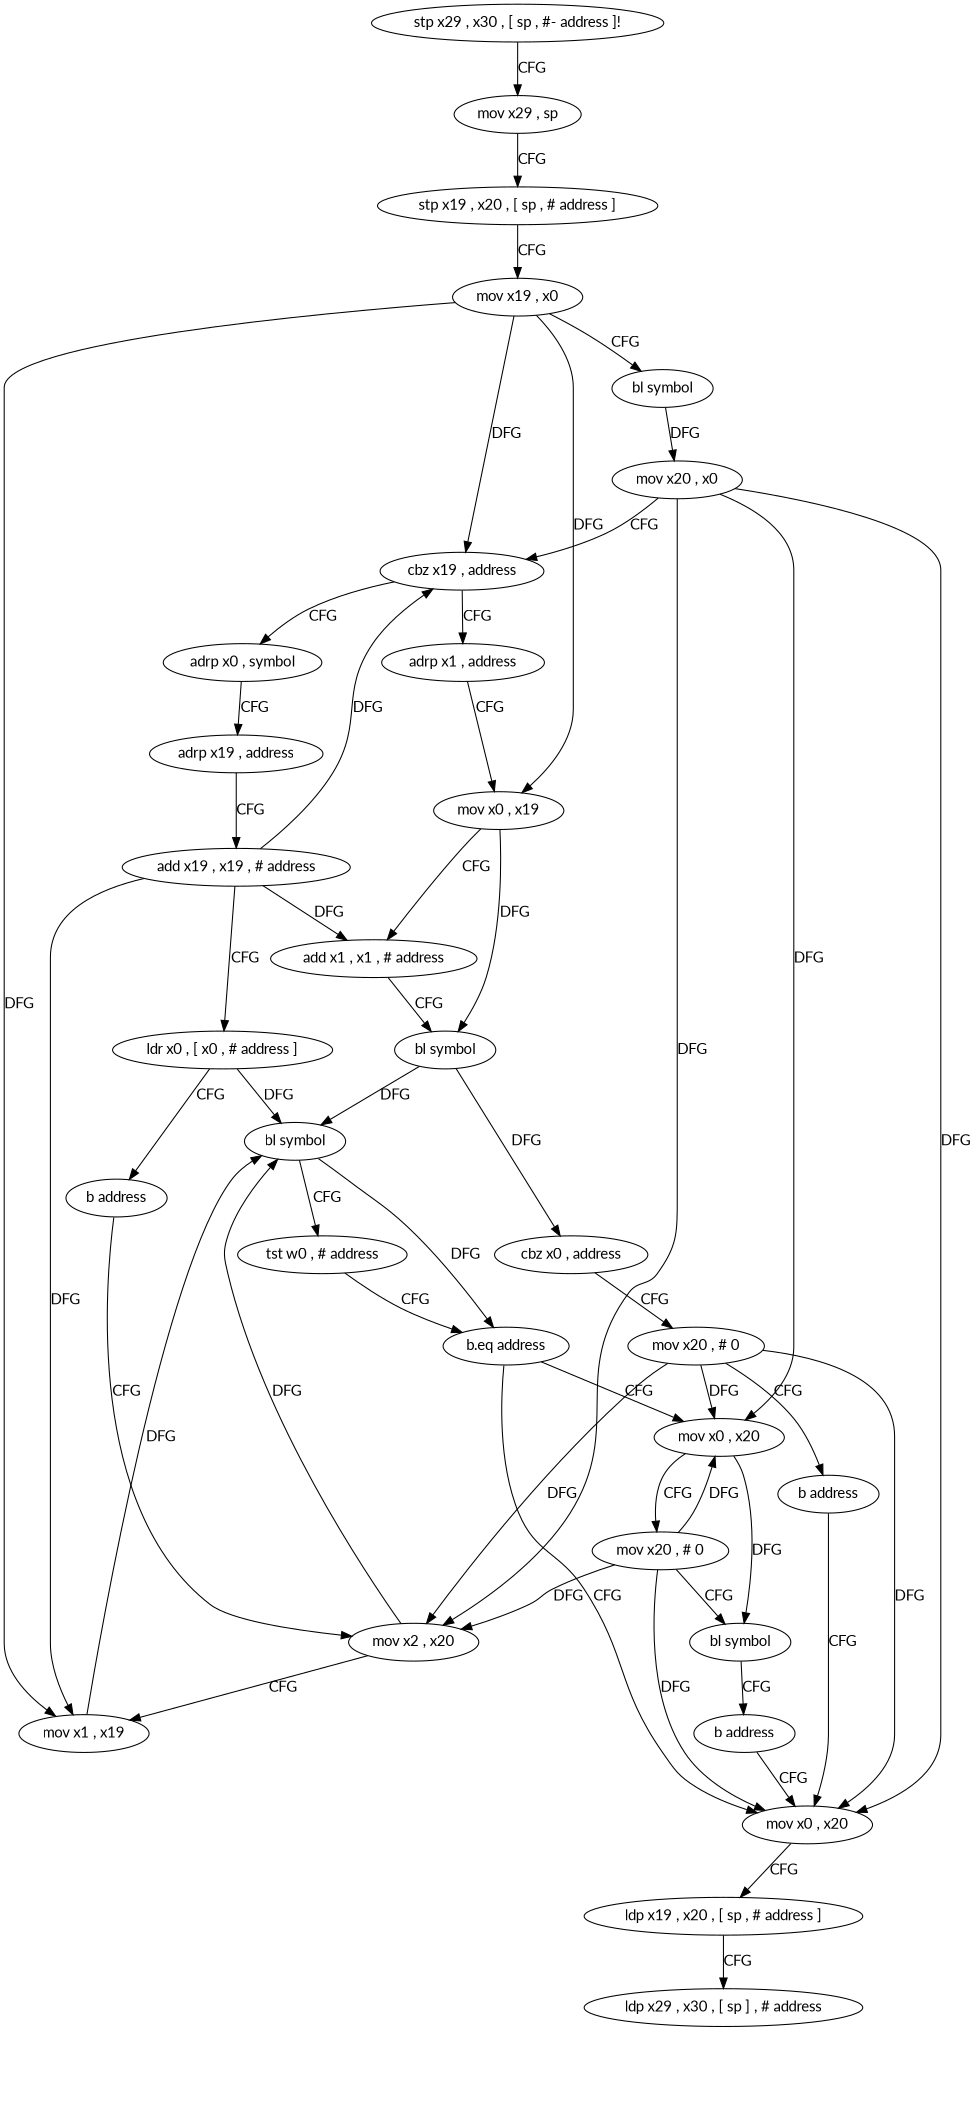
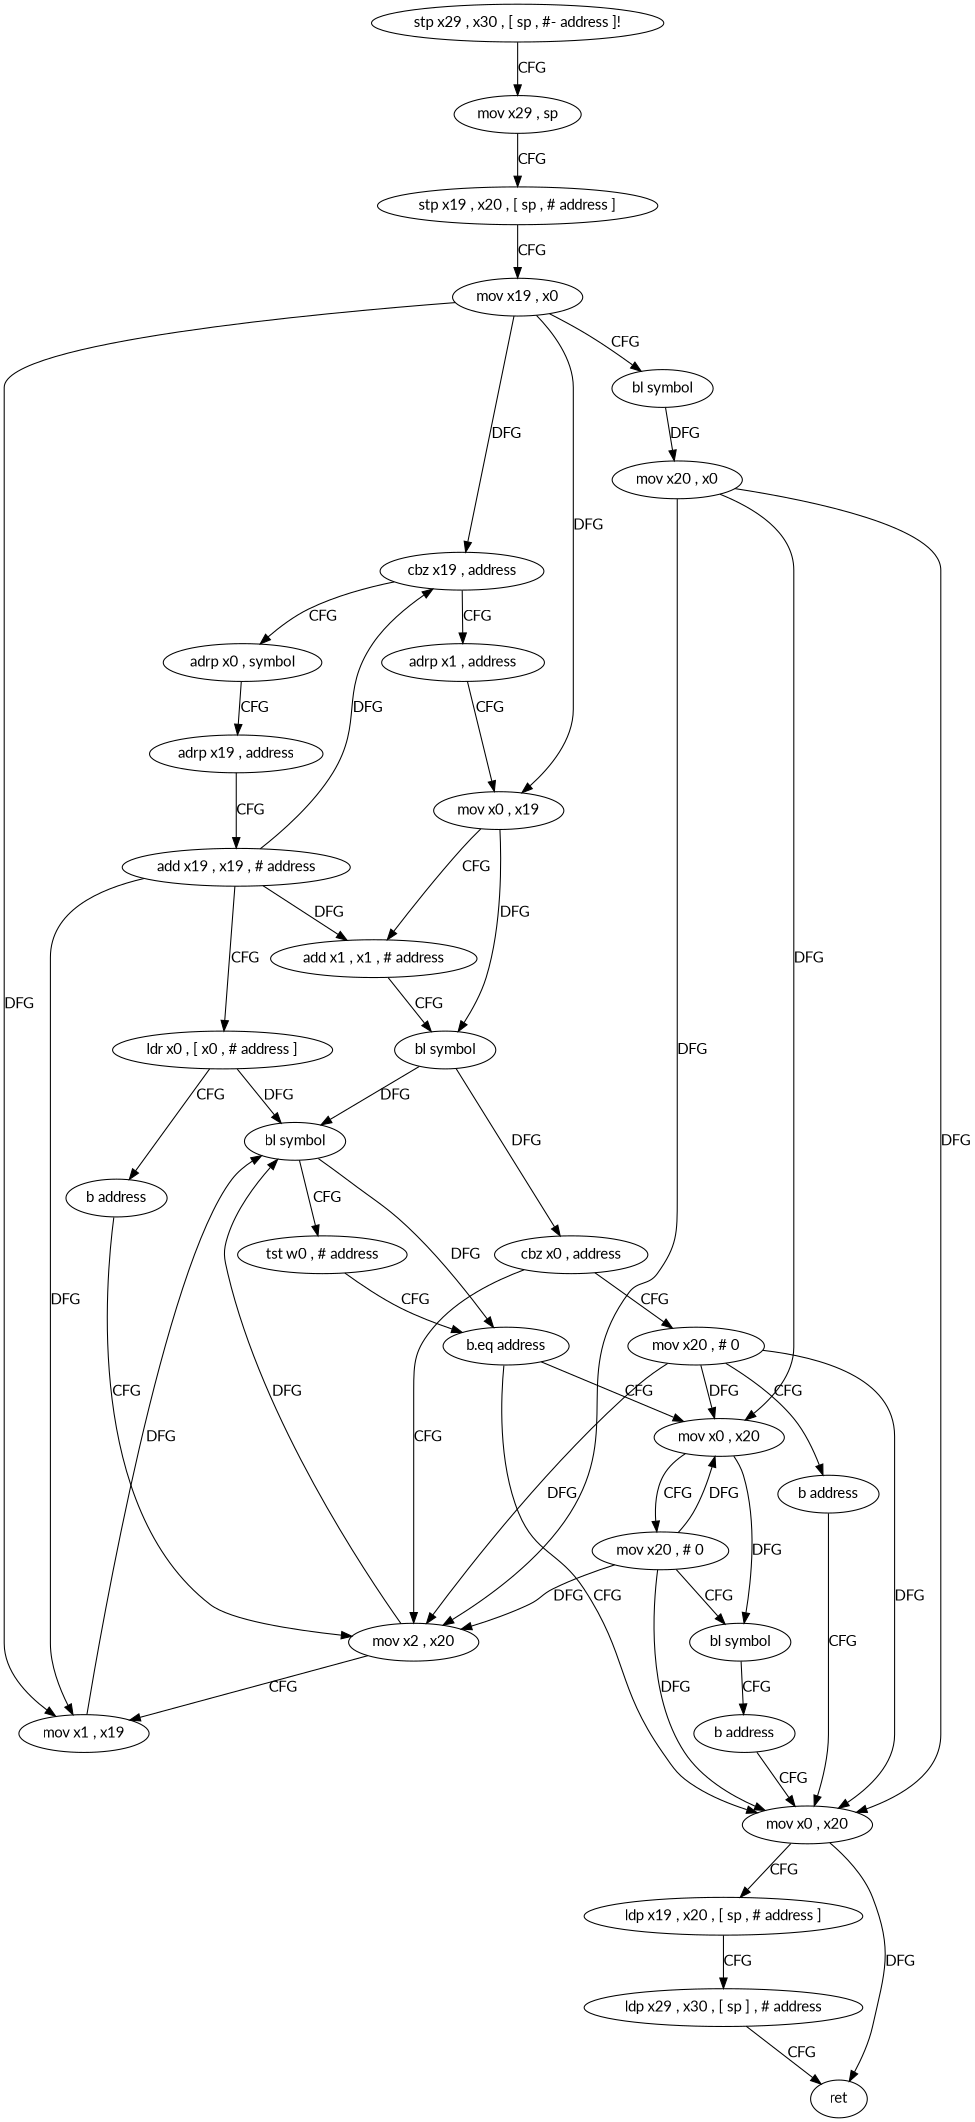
(601, 535) -> none
none -> (414, 1413)
none -> (839, 2099)
